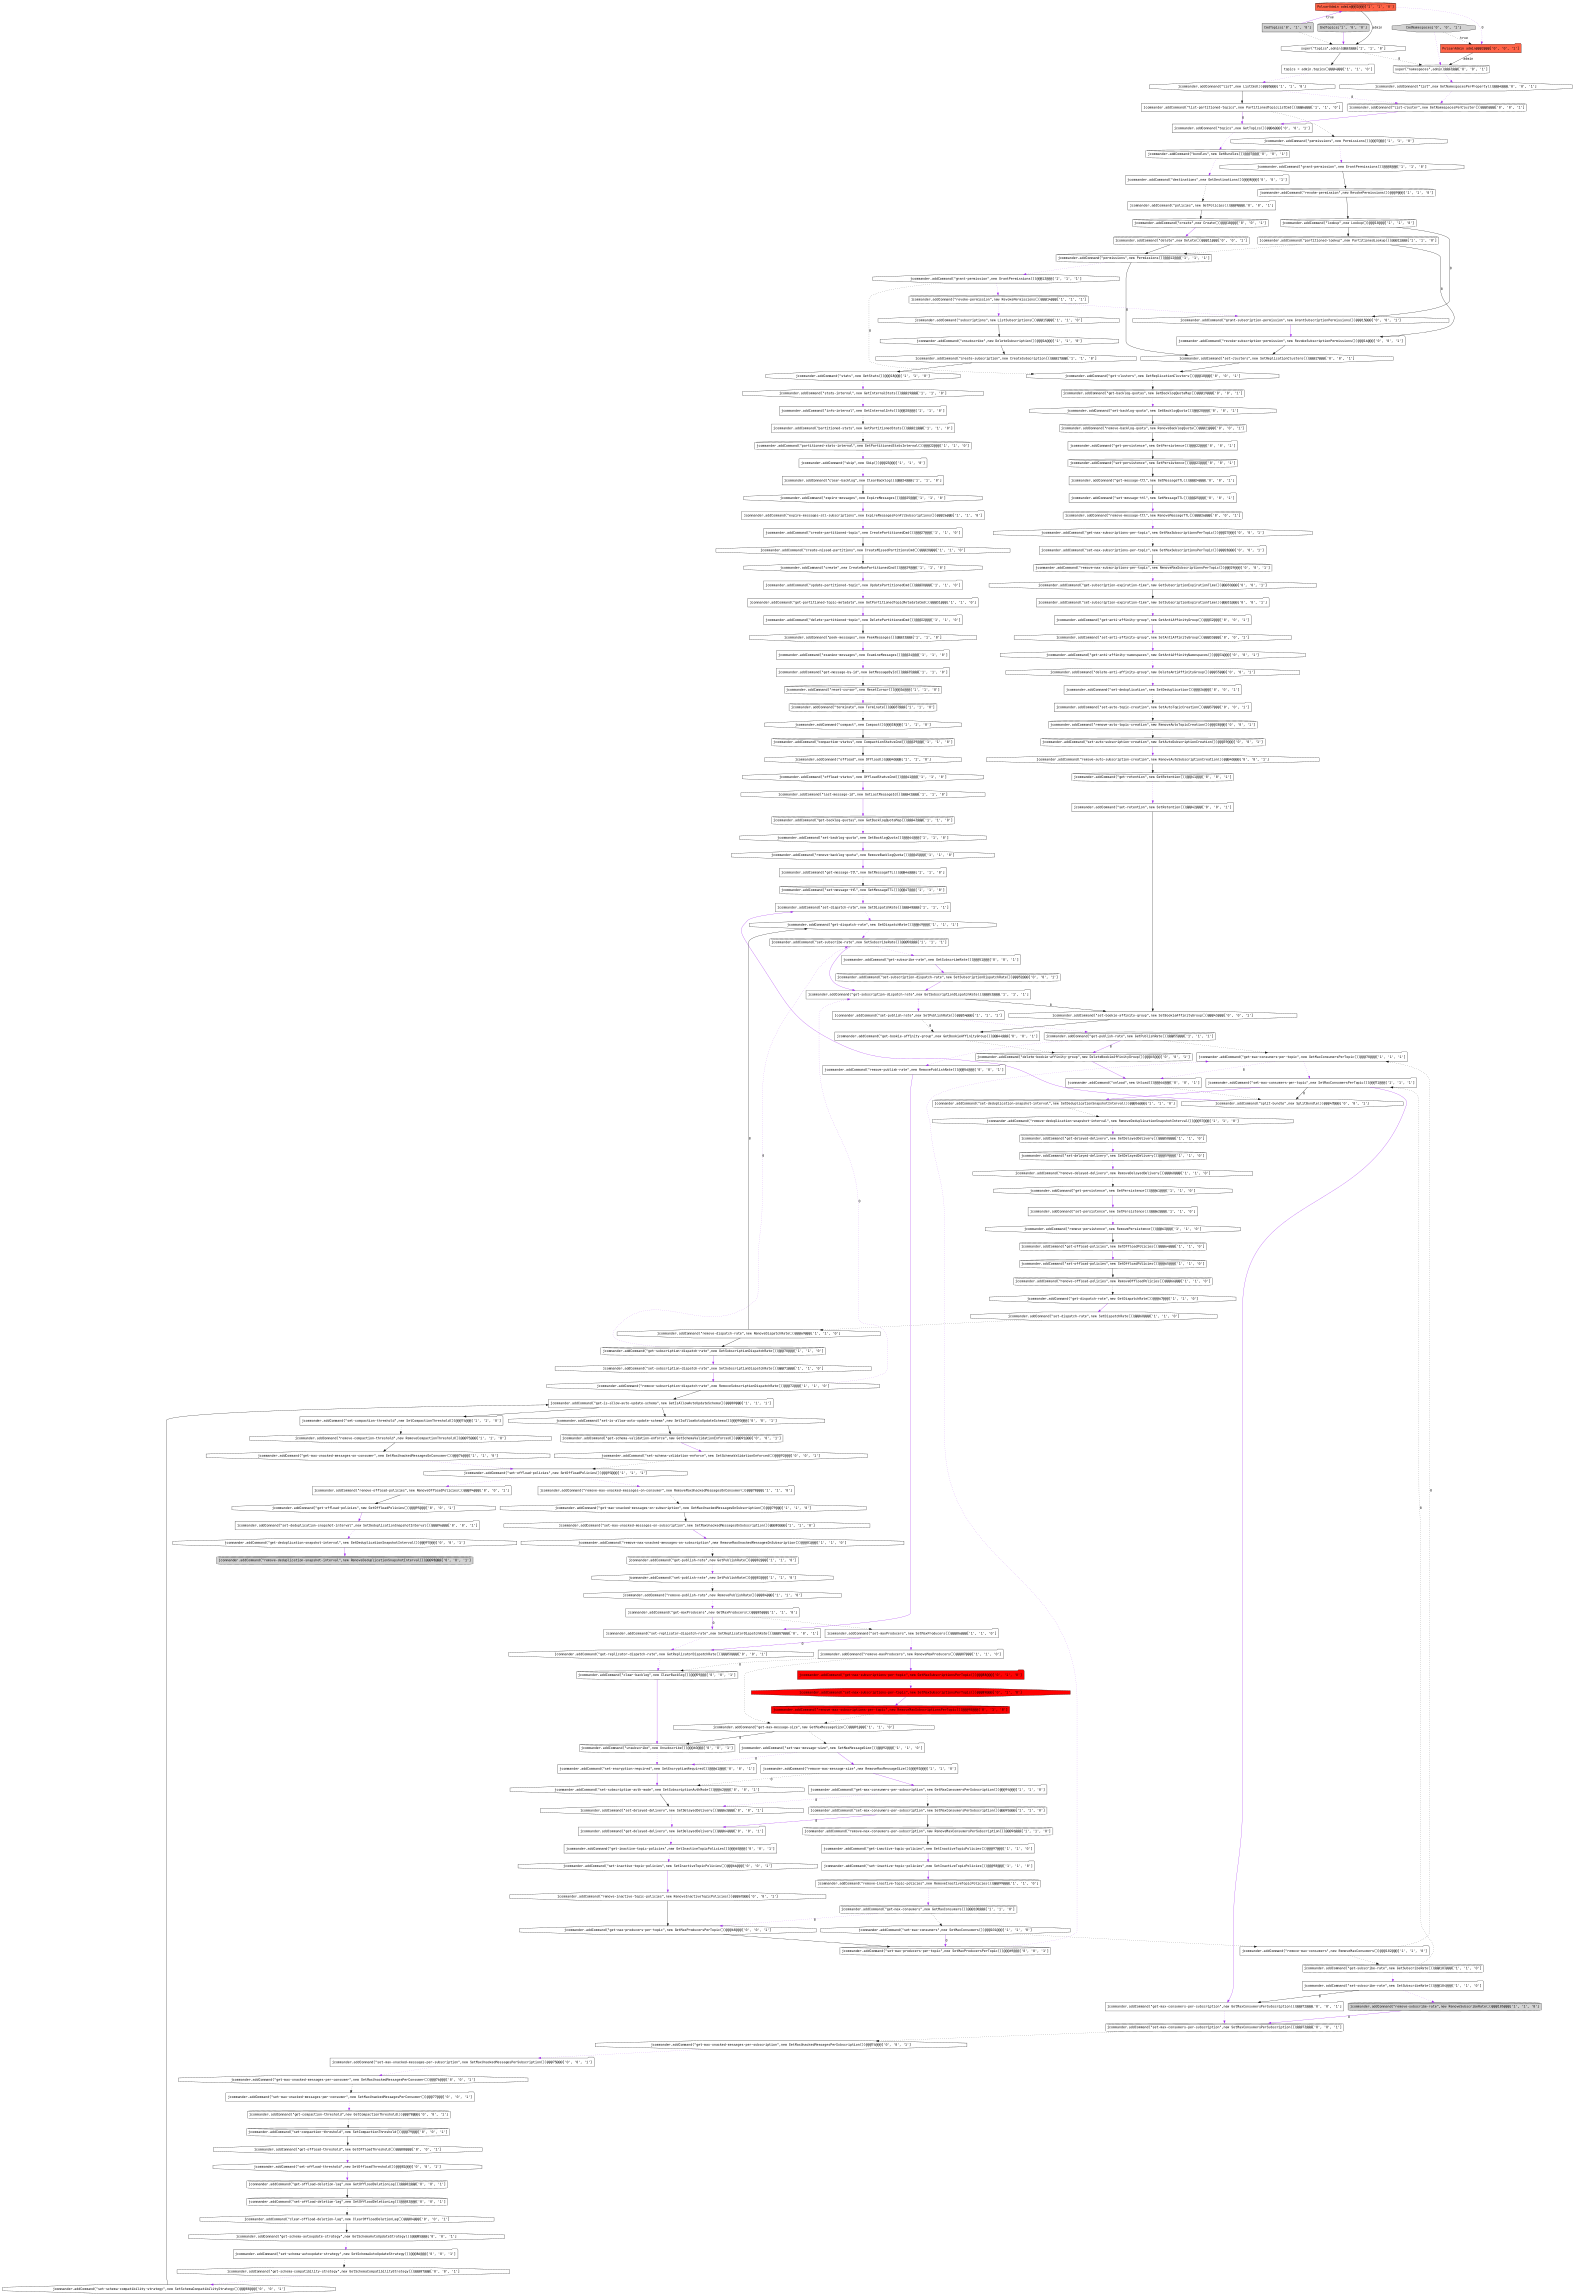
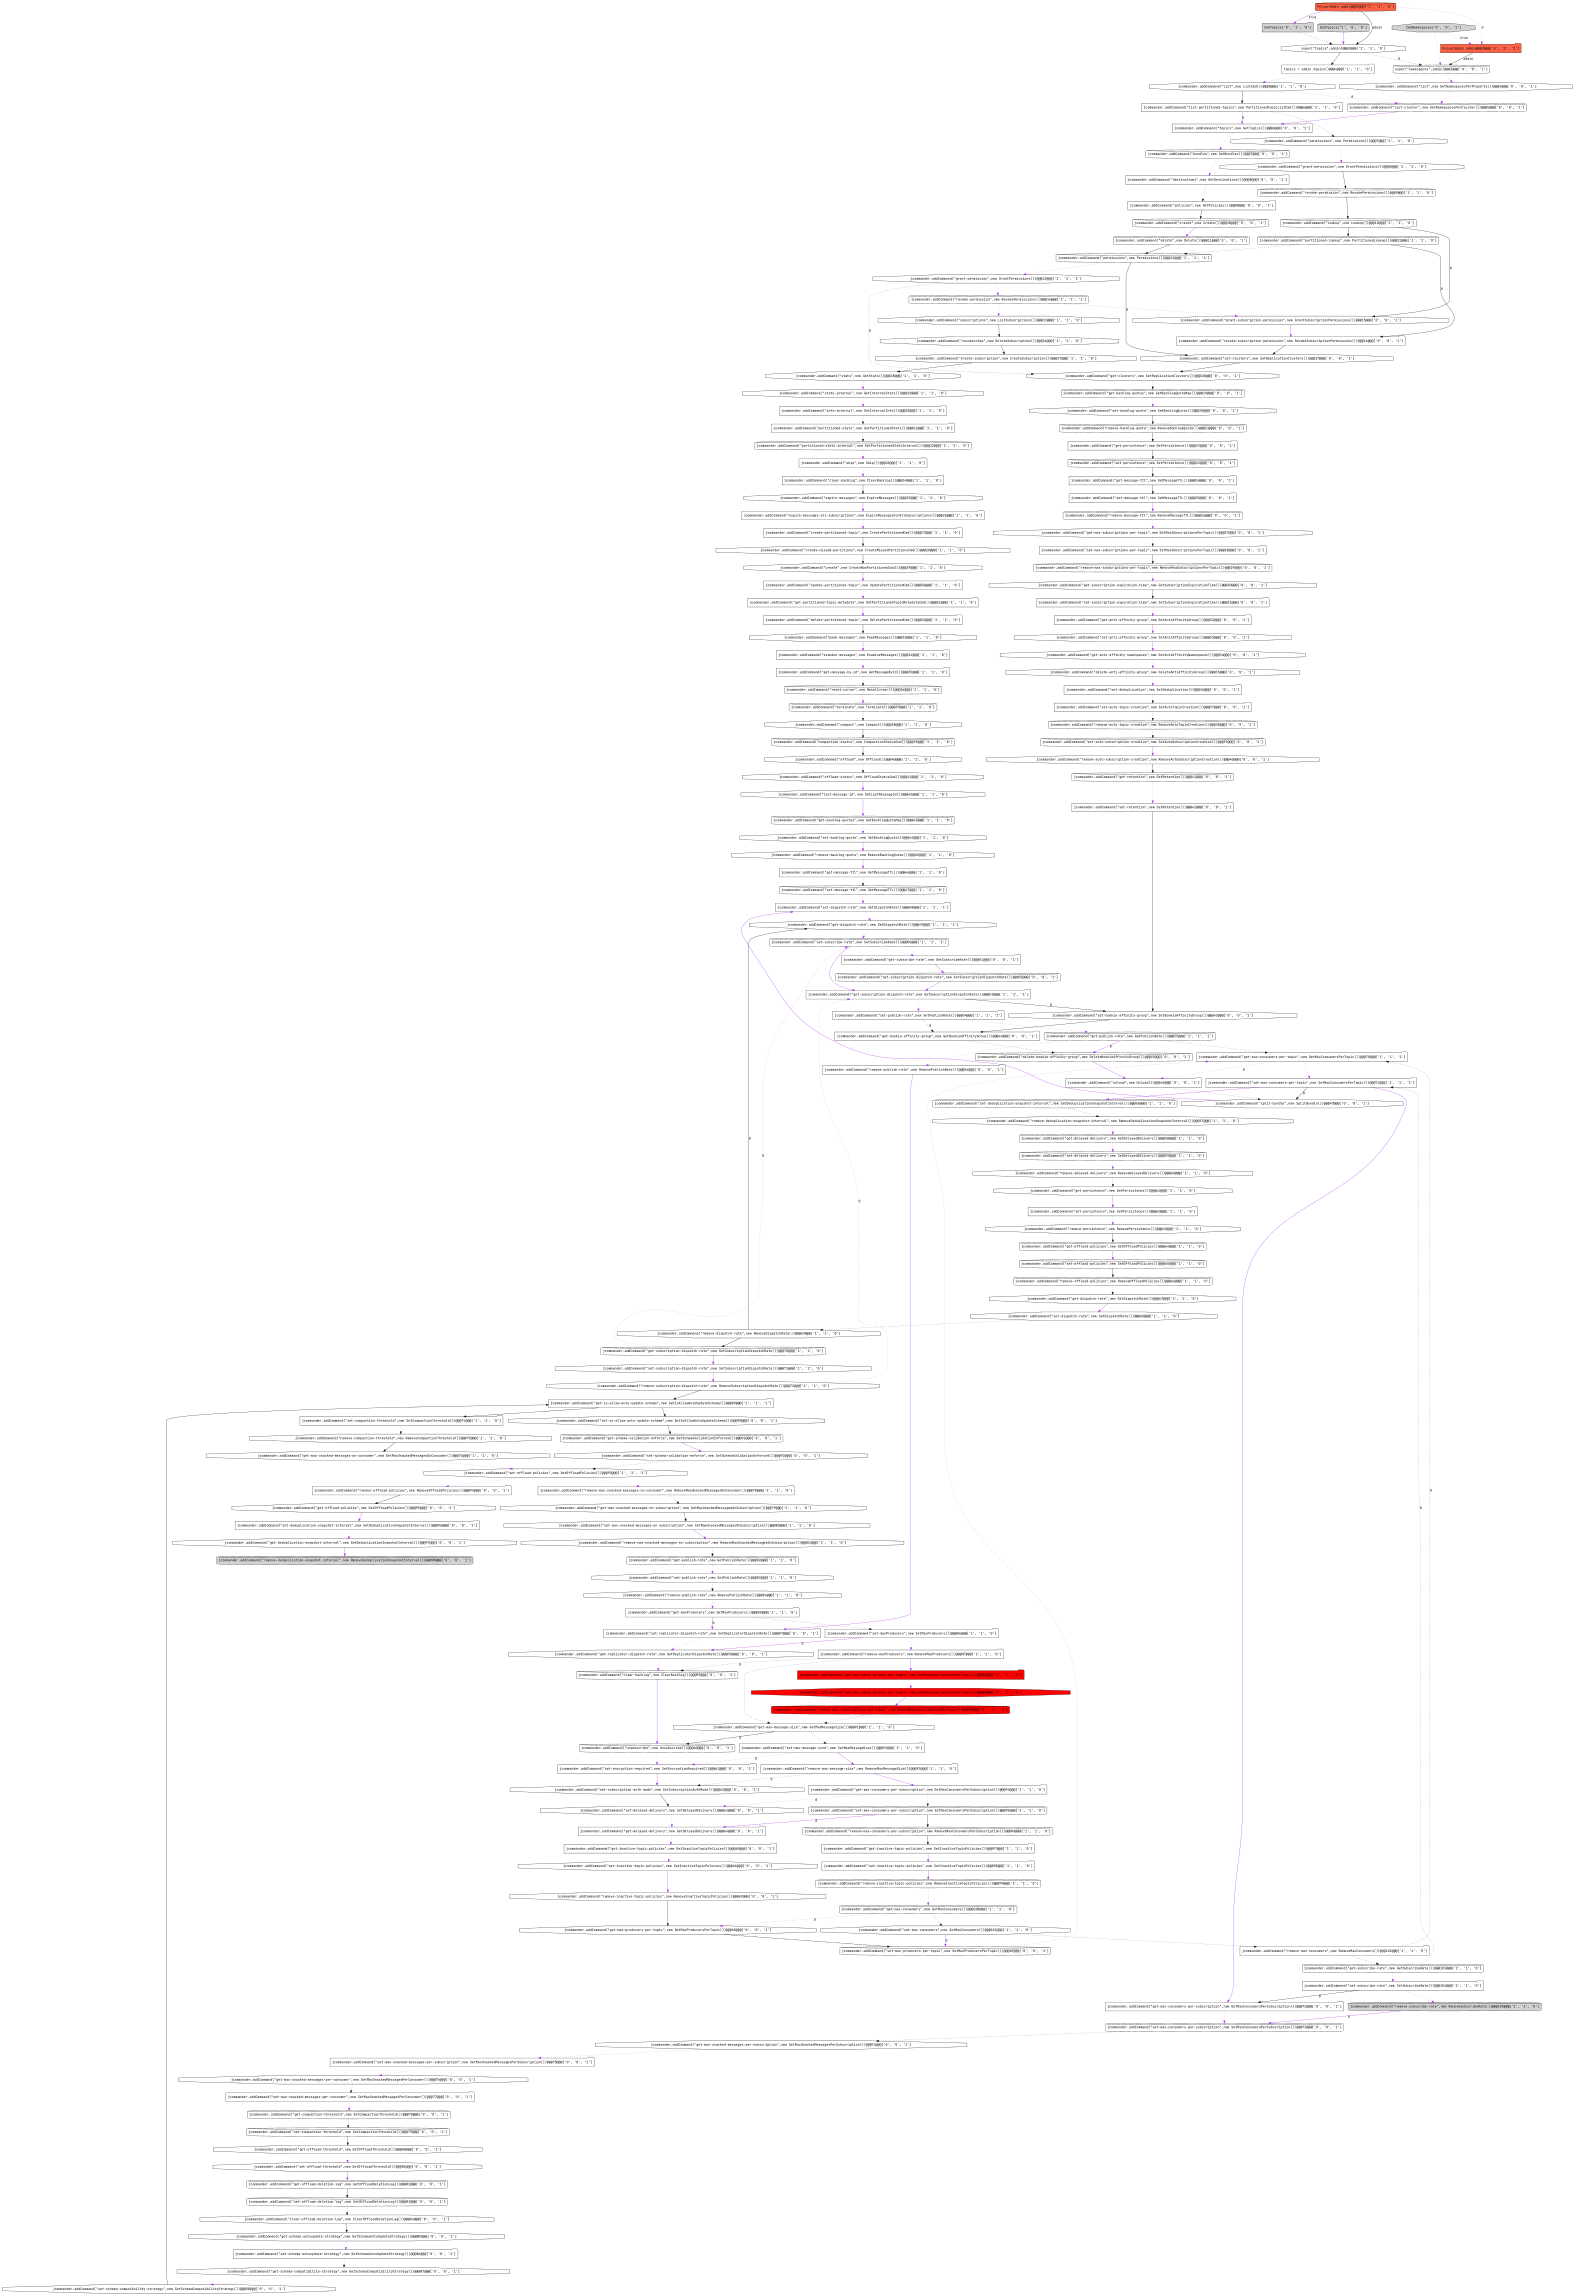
(1320, 18) -> (1310, 15)
(1456, 38) -> (1456, 38)
